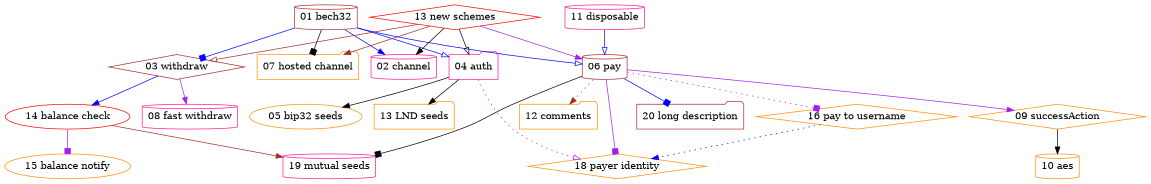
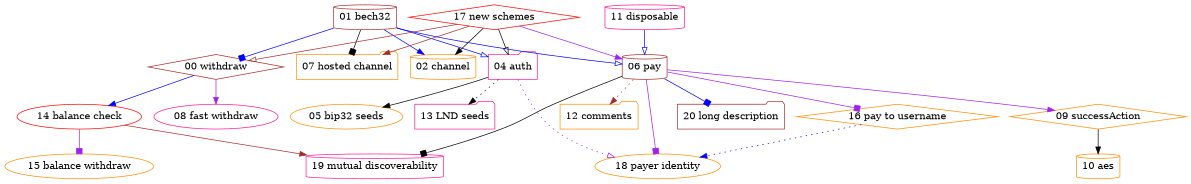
(455, 17) -> (494, 17)
(177, 67) -> (216, 67)
(404, 67) -> (443, 67)
(446, 90) -> (486, 90)
(720, 90) -> (760, 90)
(190, 117) -> (216, 117)
(414, 117) -> (455, 117)
(68, 166) -> (79, 166)
(329, 166) -> (375, 166)
(617, 166) -> (658, 166)
